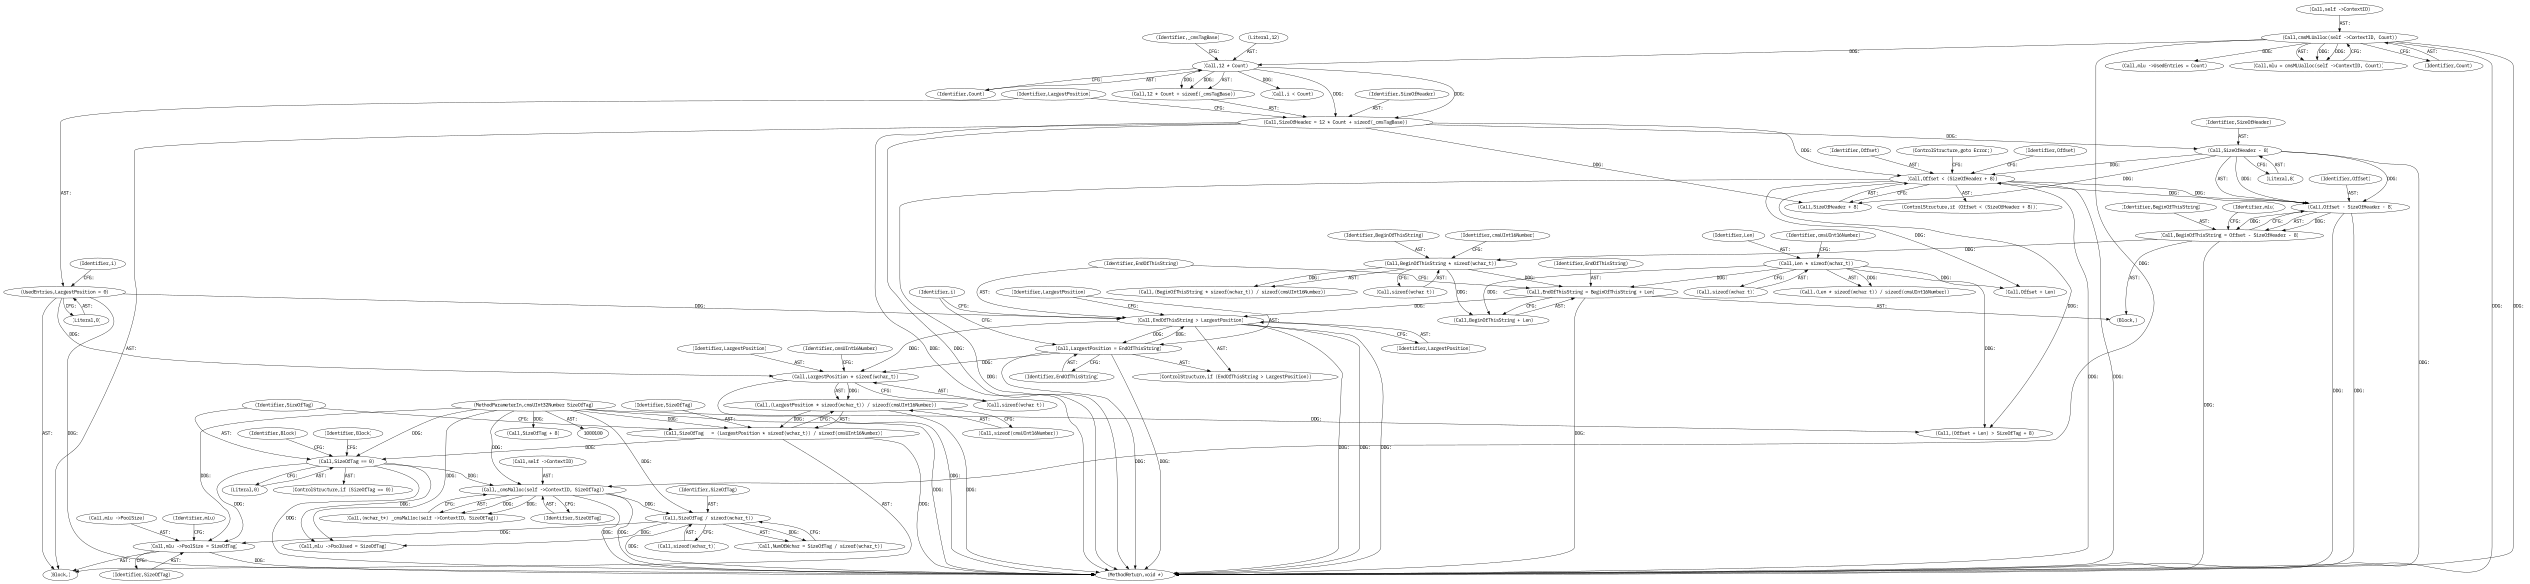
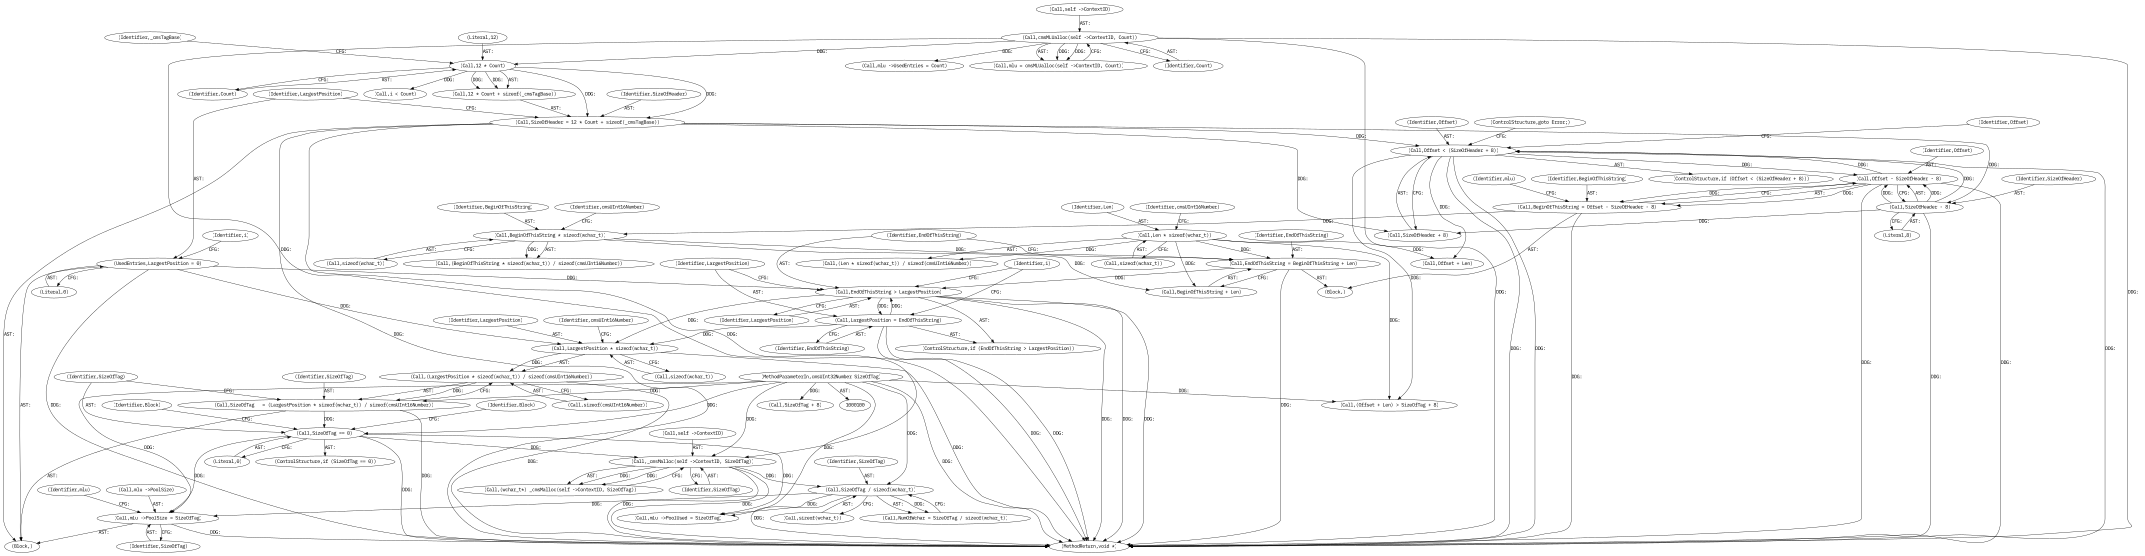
none -> (1898, 193)
